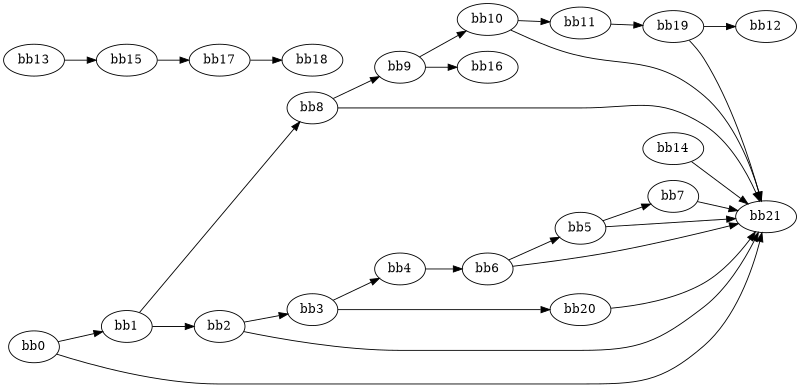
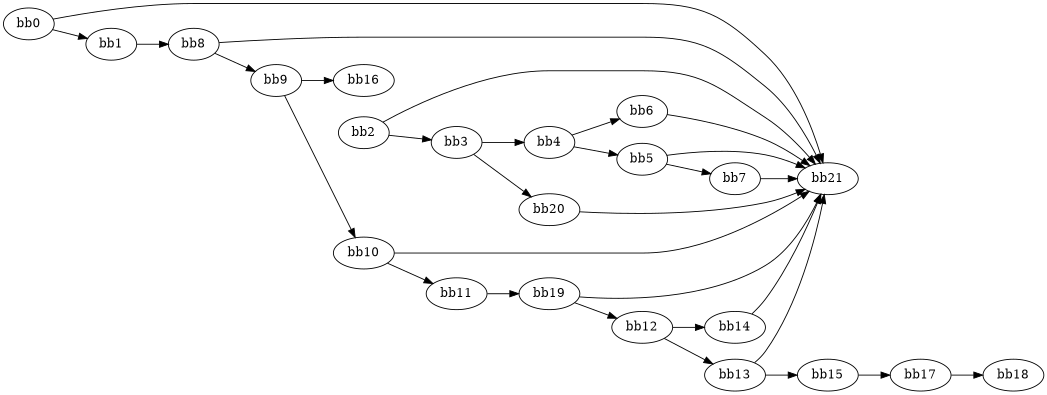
(530, 250) -> (591, 150)
none -> (798, 287)
(169, 326) -> none
none -> (684, 327)
none -> (685, 349)
